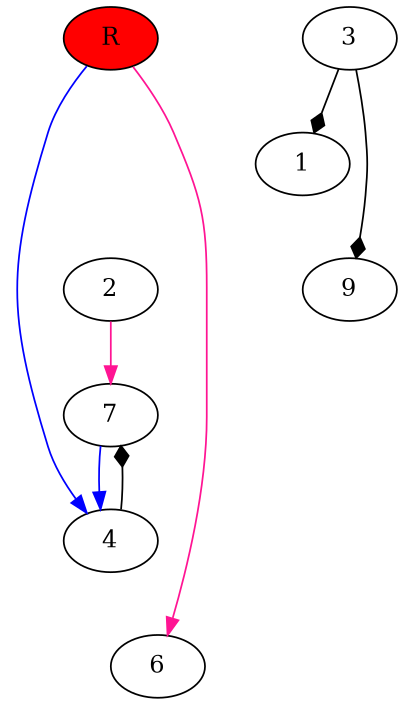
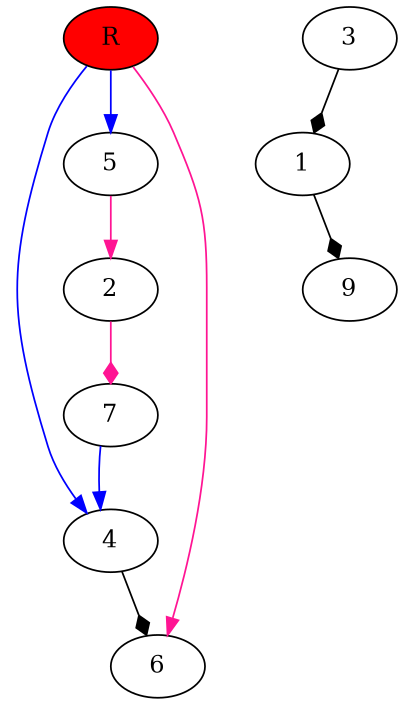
(367, 153) -> (322, 216)
none -> (111, 164)
(111, 344) -> (111, 344)
(122, 488) -> (130, 593)
